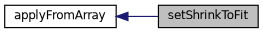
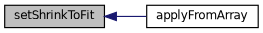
(143, 16) -> (131, 16)
